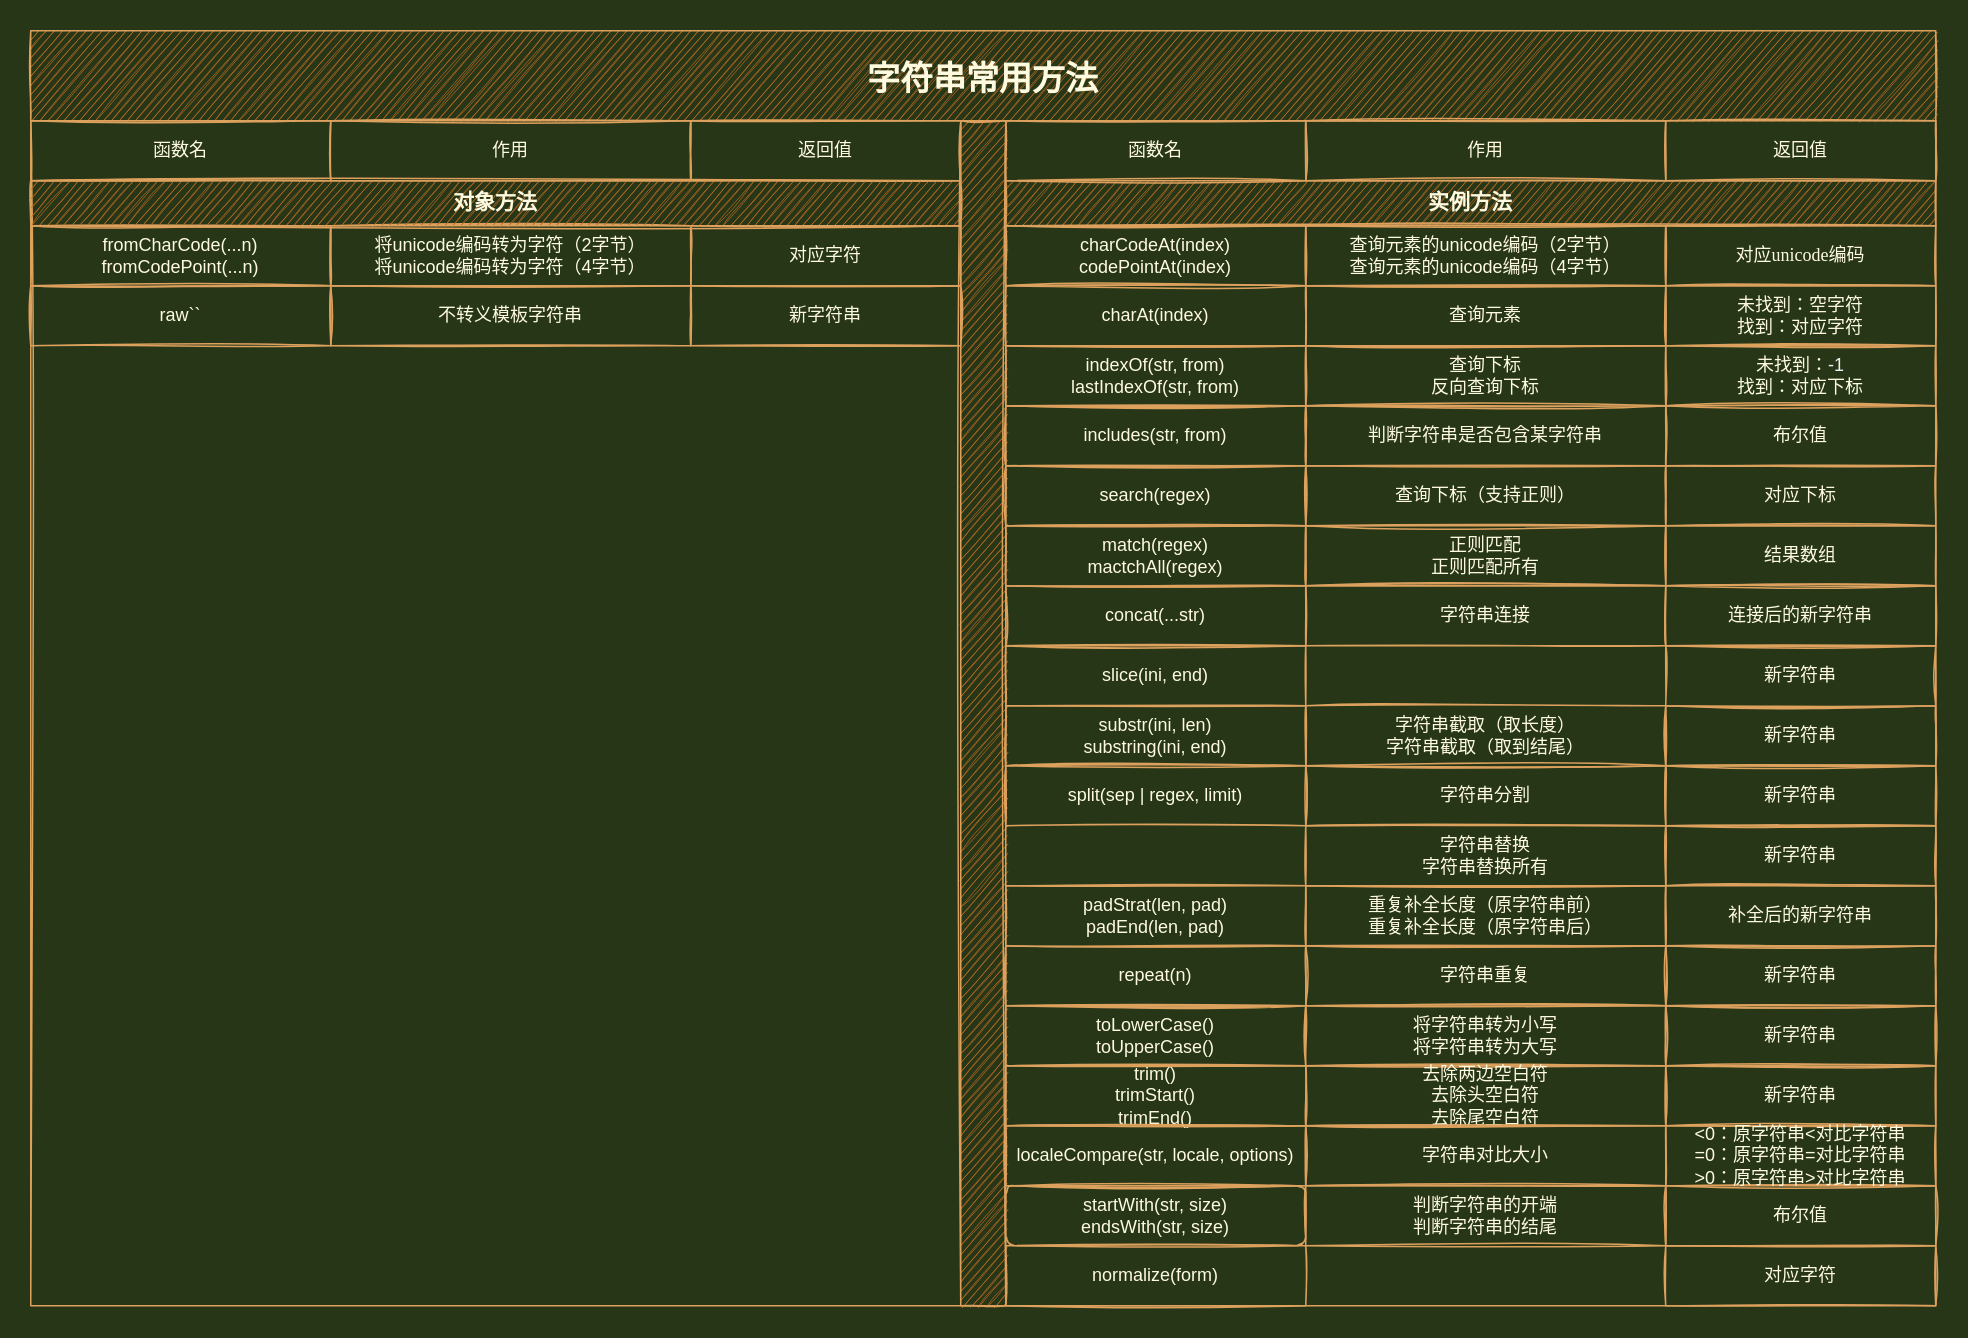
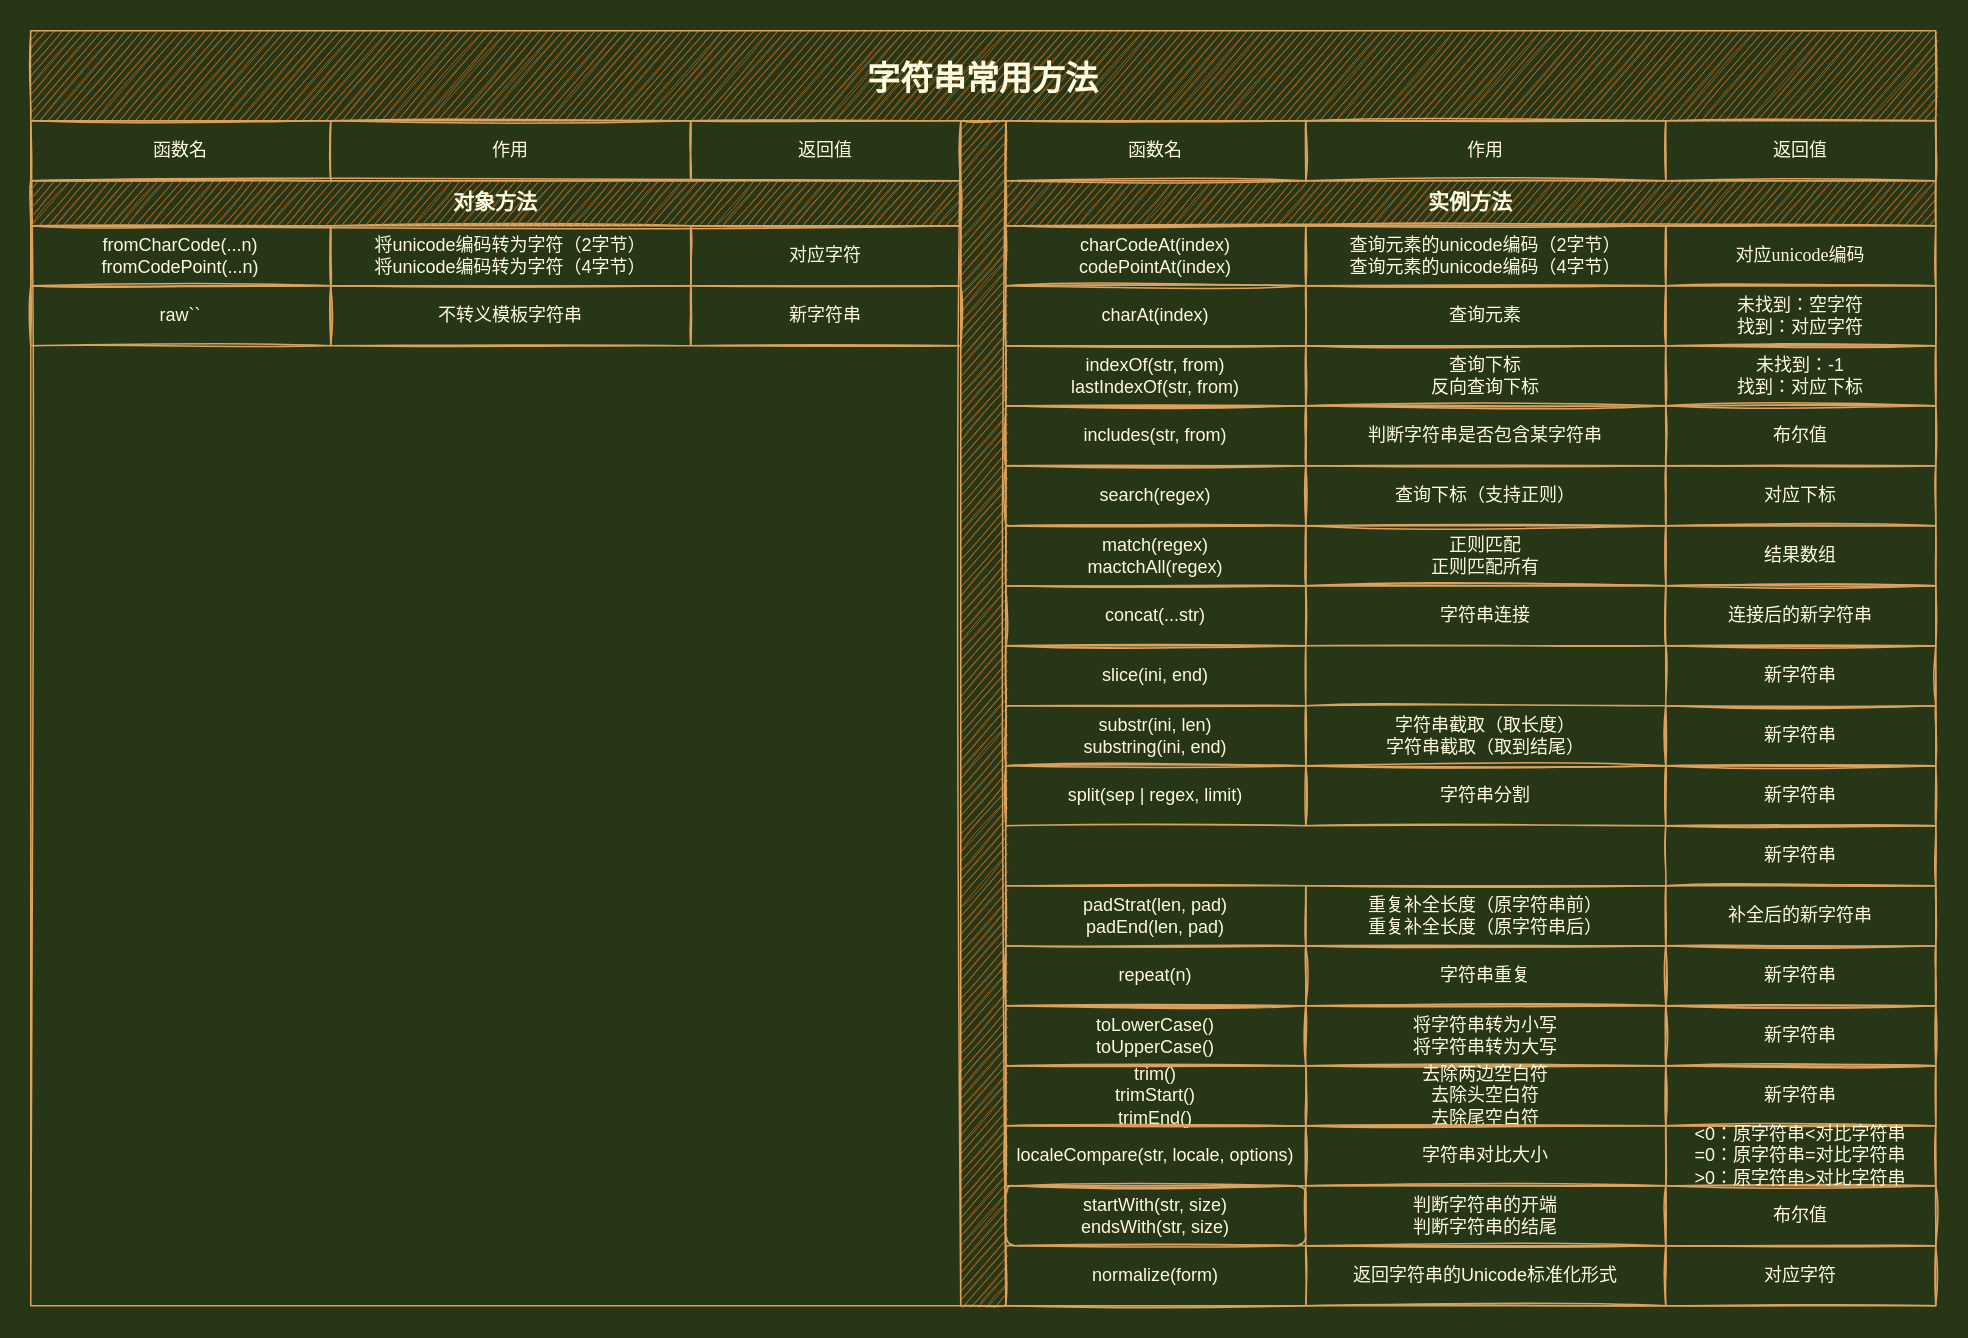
(1486, 856) -> none
none -> (1486, 1276)
